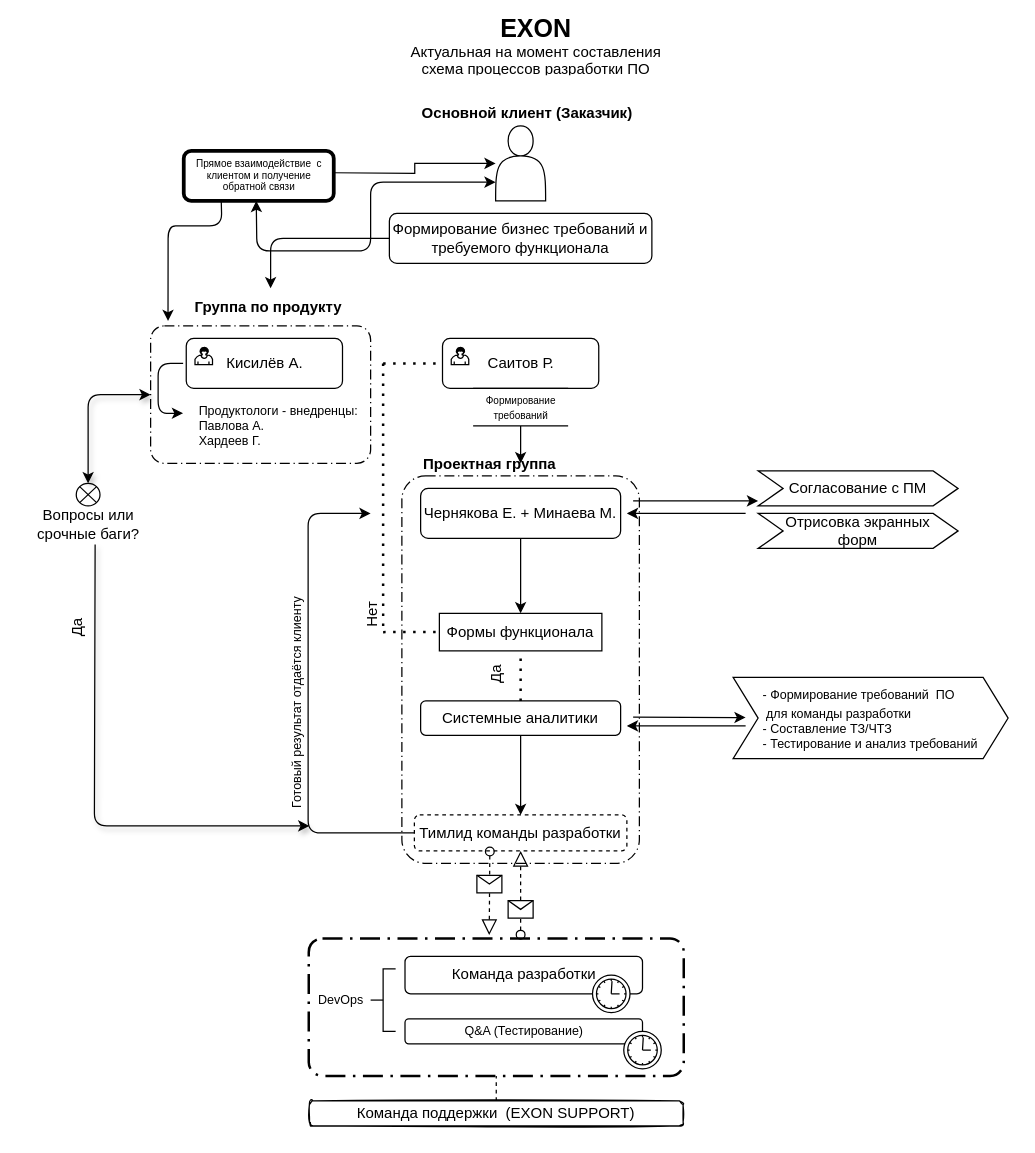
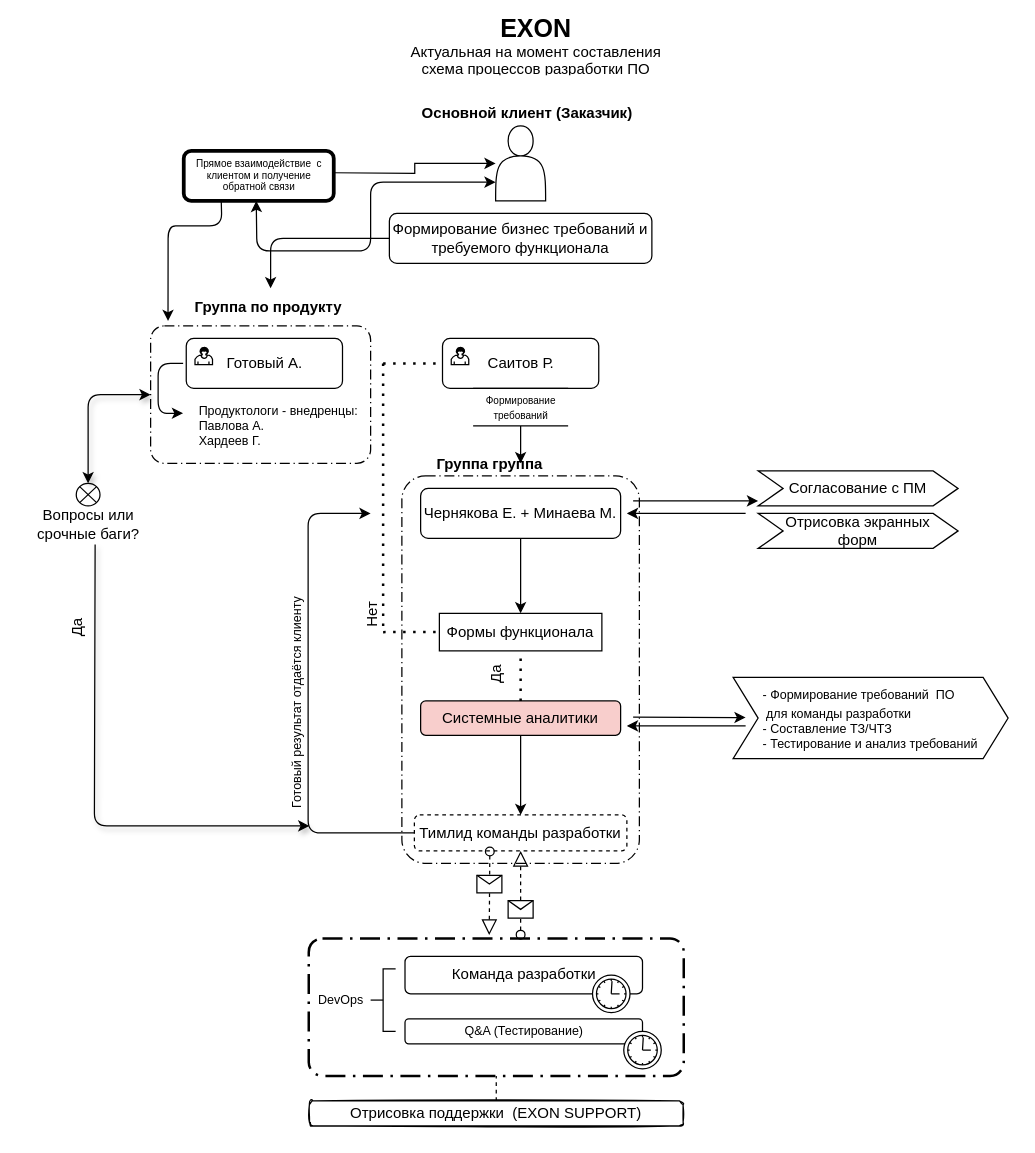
(265, 363) -> (265, 363)
(490, 464) -> (490, 464)
(521, 718) -> (521, 718)
(496, 1113) -> (496, 1113)
